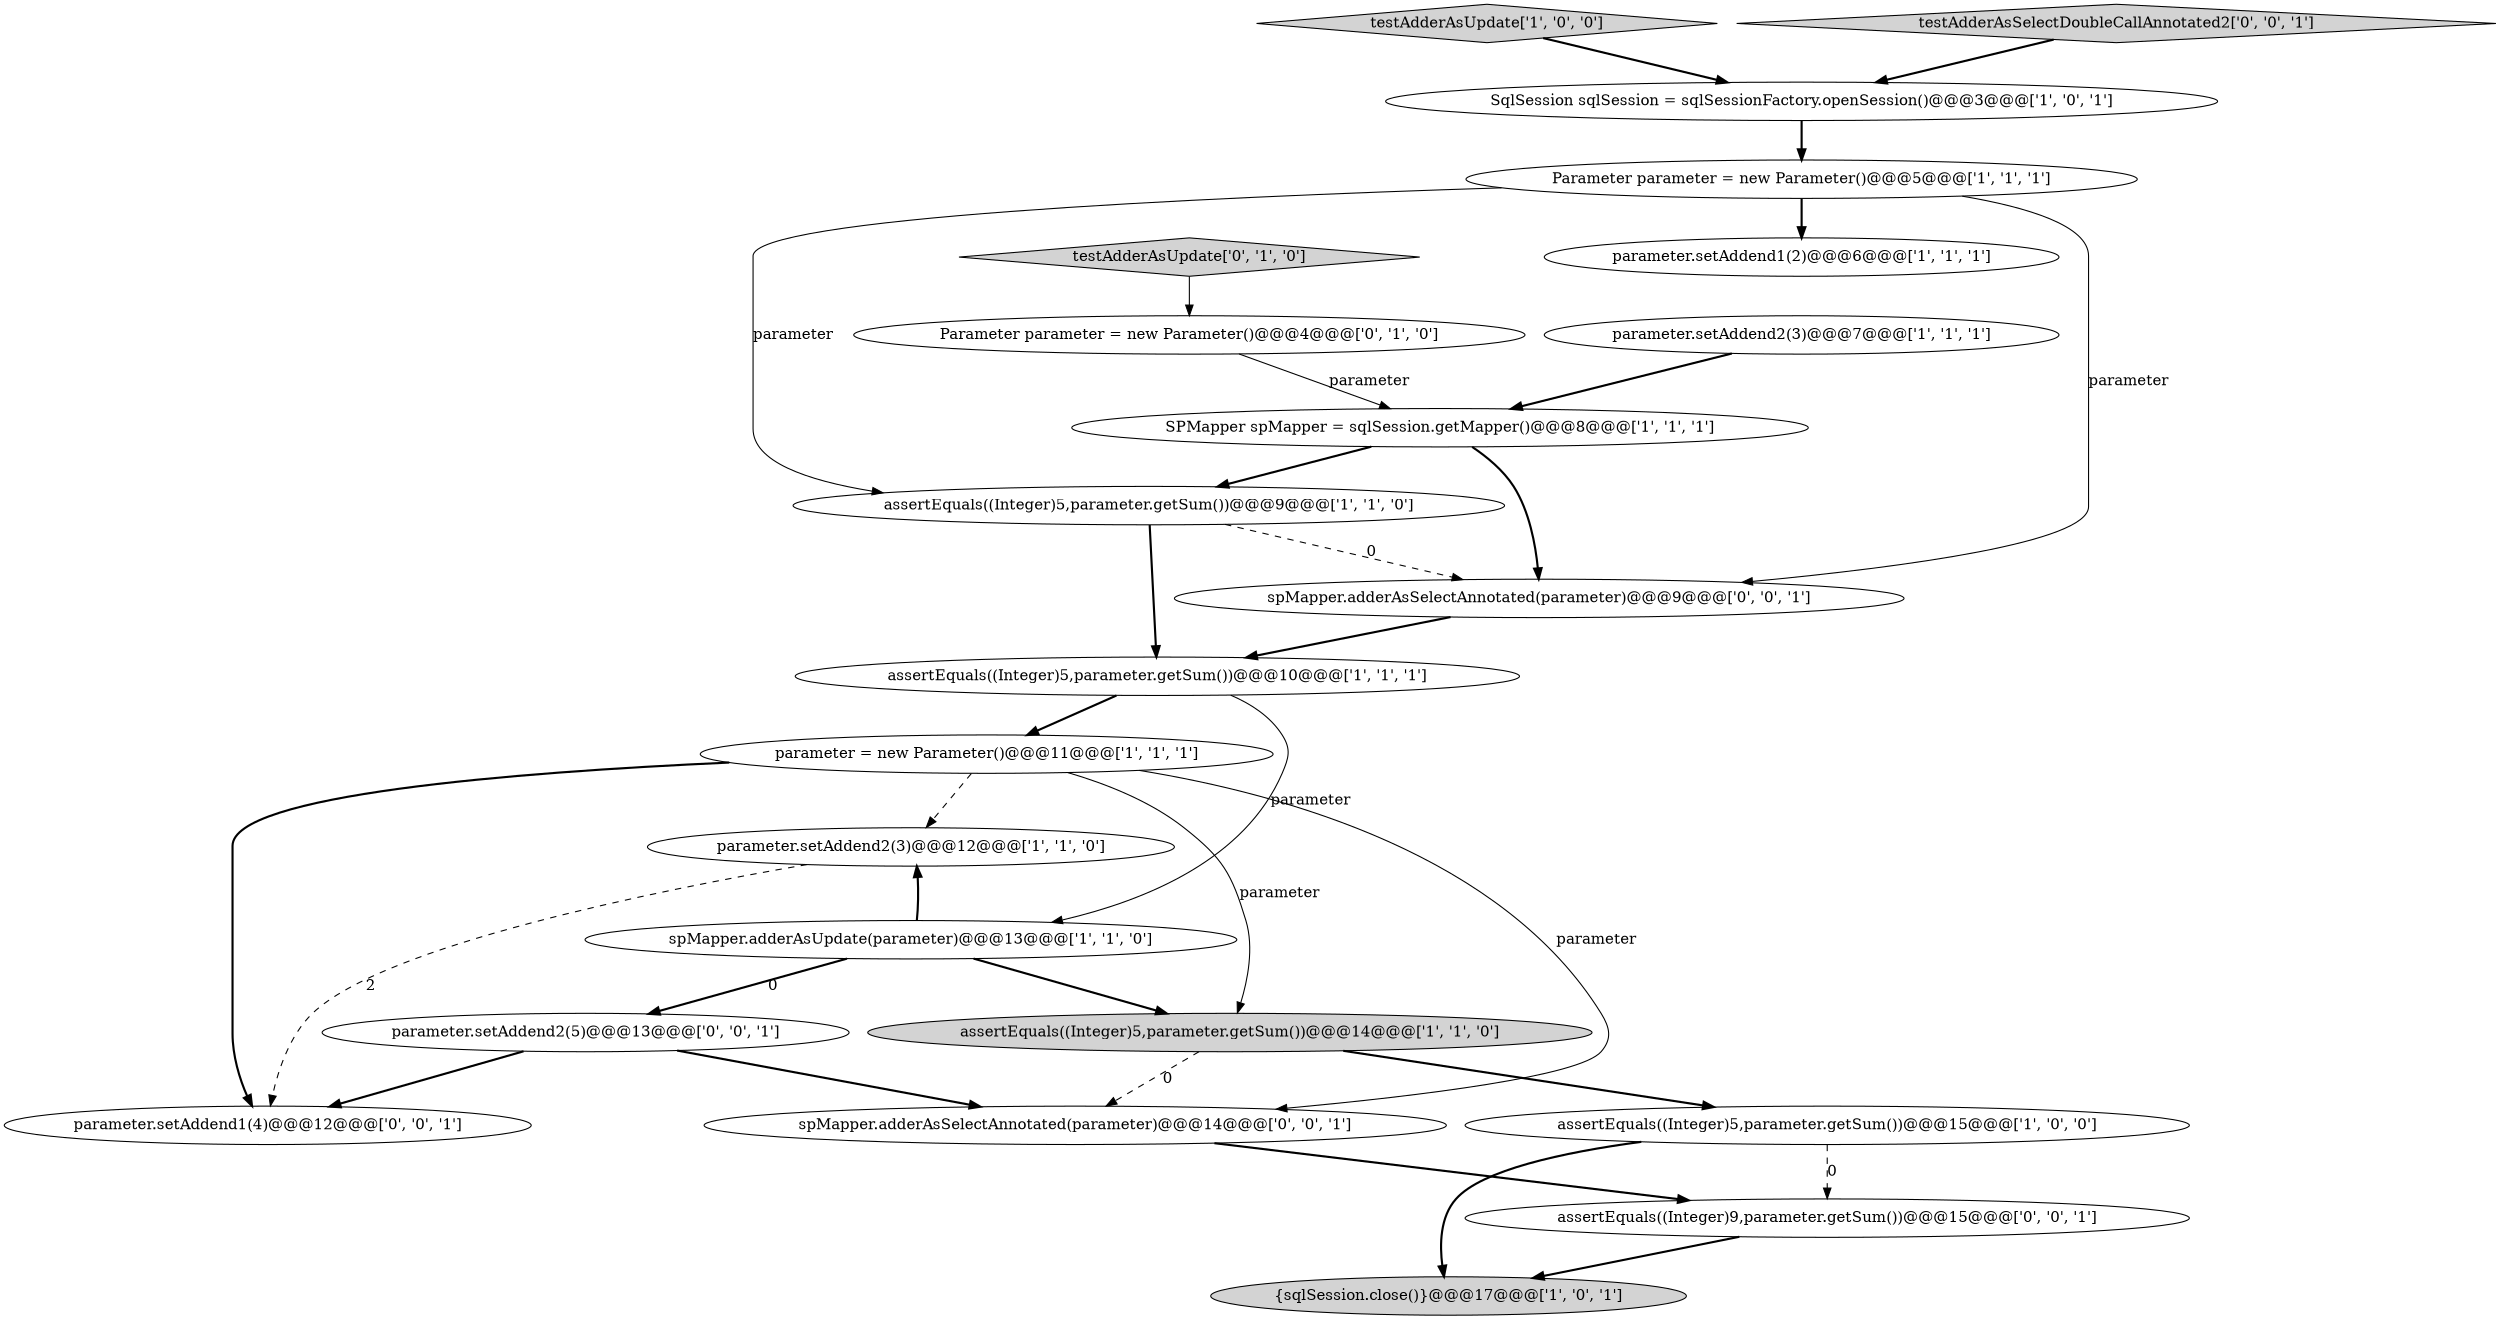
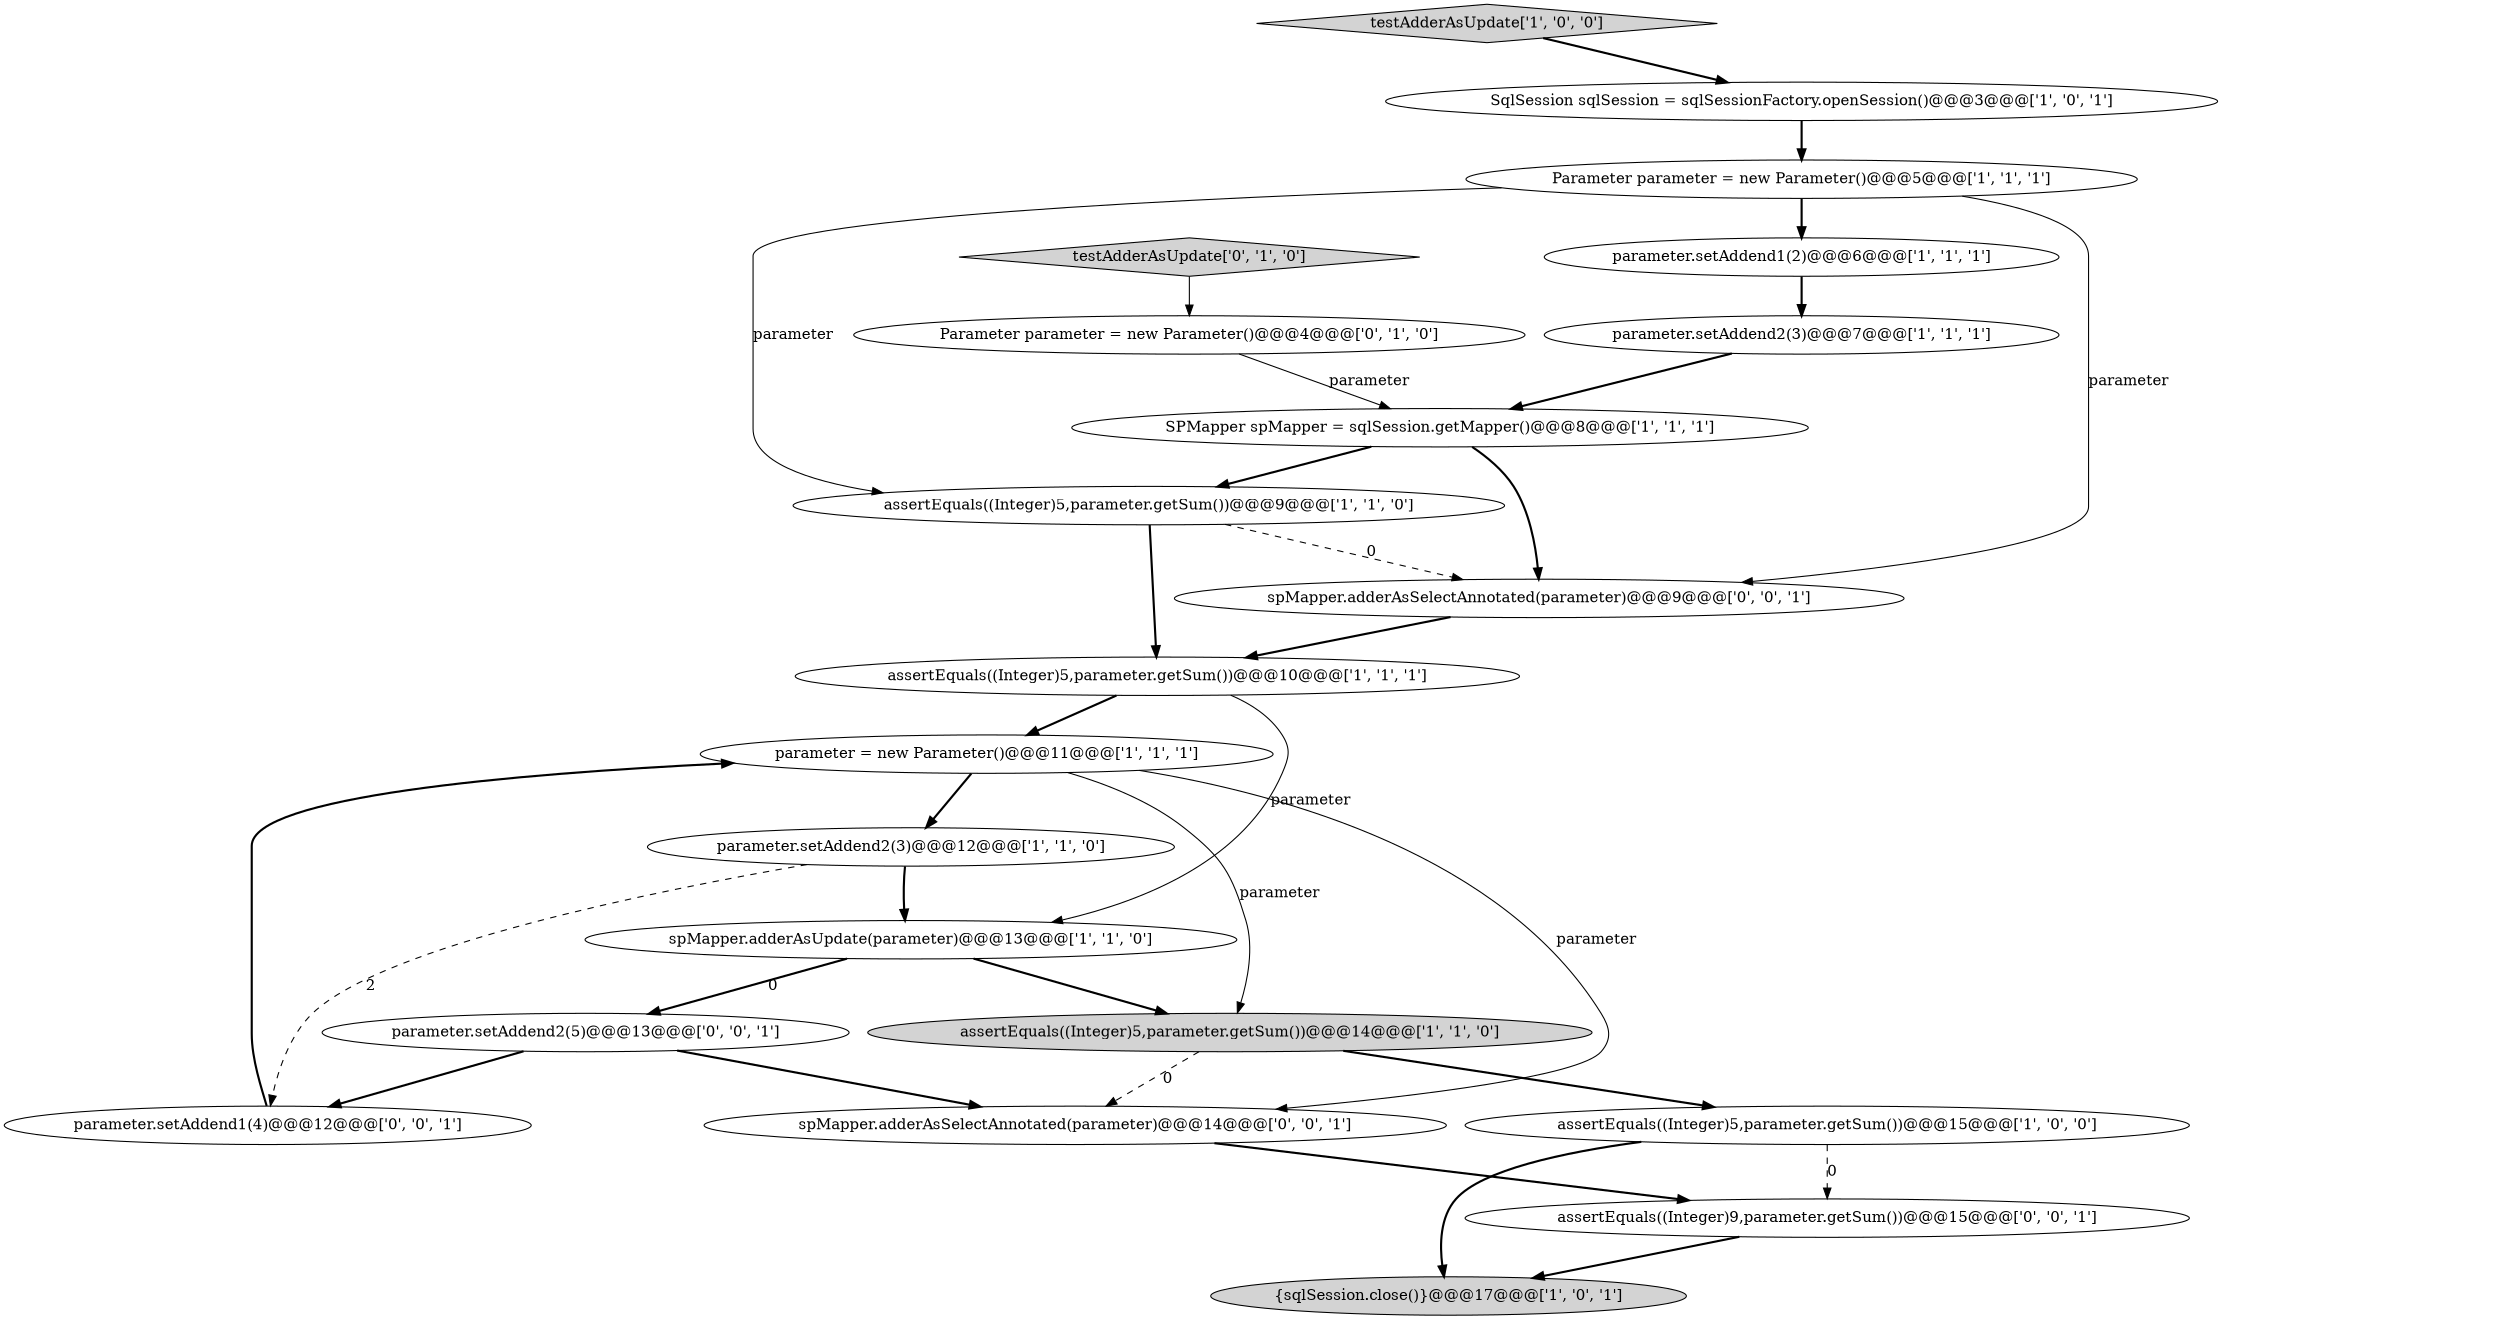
(2116, 23) -> none
none -> (1802, 291)
(952, 796) -> (952, 796)
(348, 797) -> (350, 800)
(918, 899) -> (904, 888)
